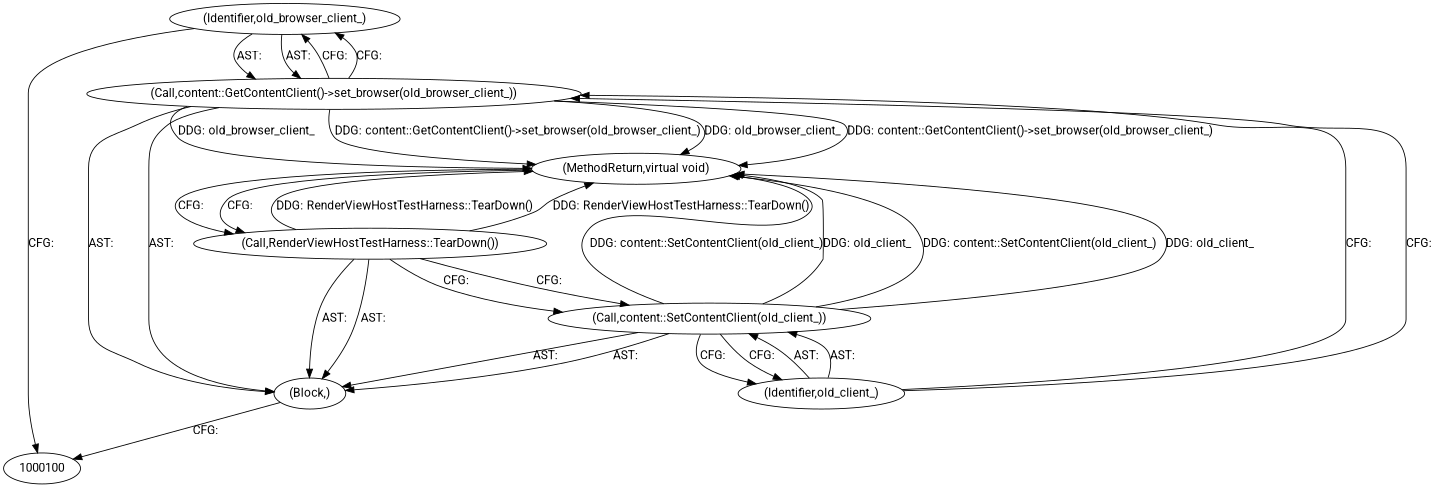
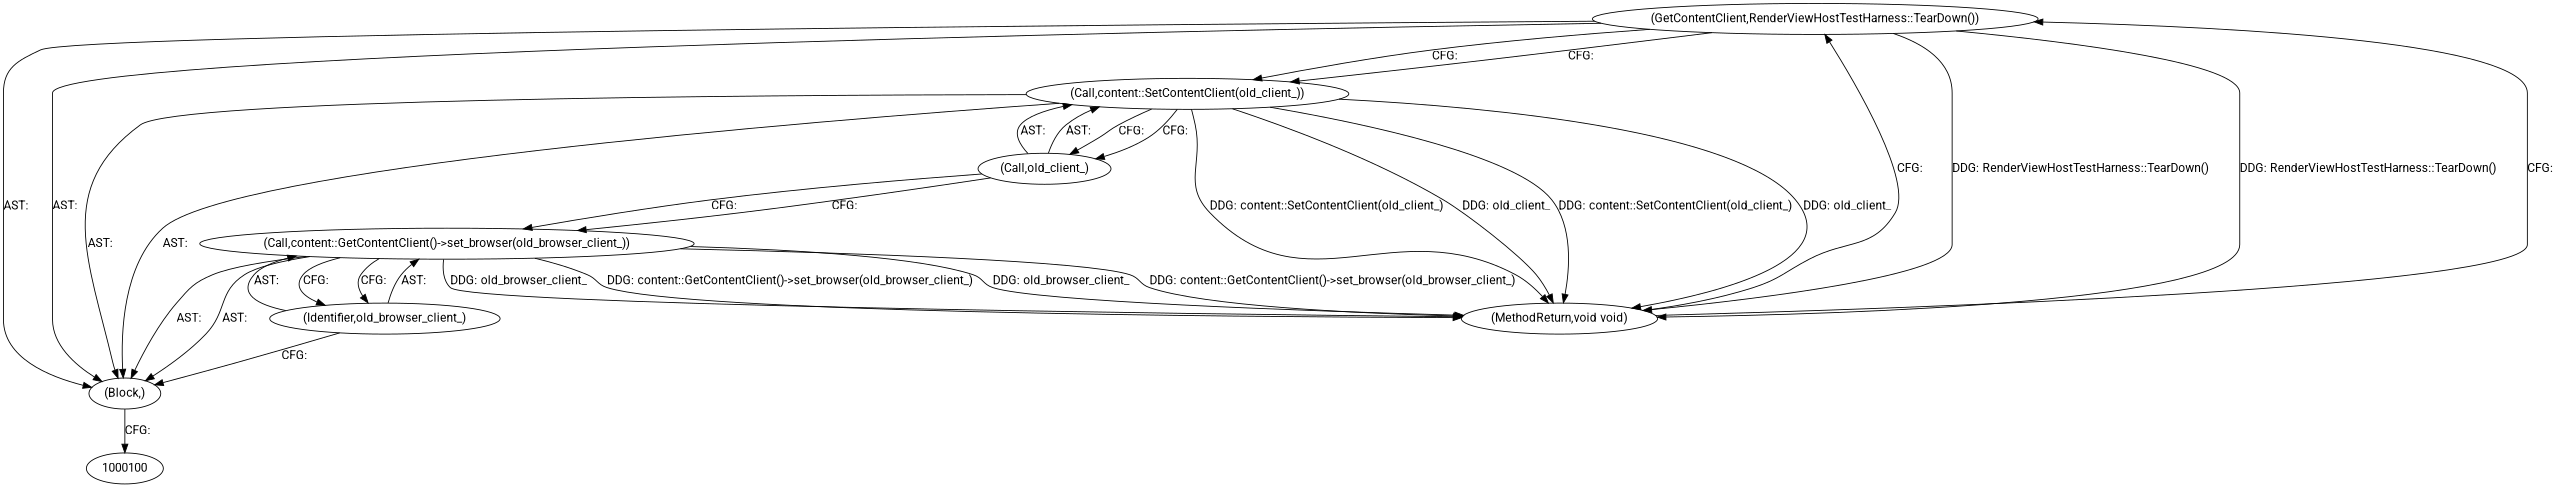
(636, 169) -> (1559, 319)
(28, 176) -> (252, 358)
(370, 244) -> (1815, 19)
(821, 394) -> (1045, 169)
